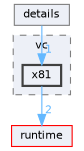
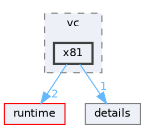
(42, 43) -> (91, 80)
